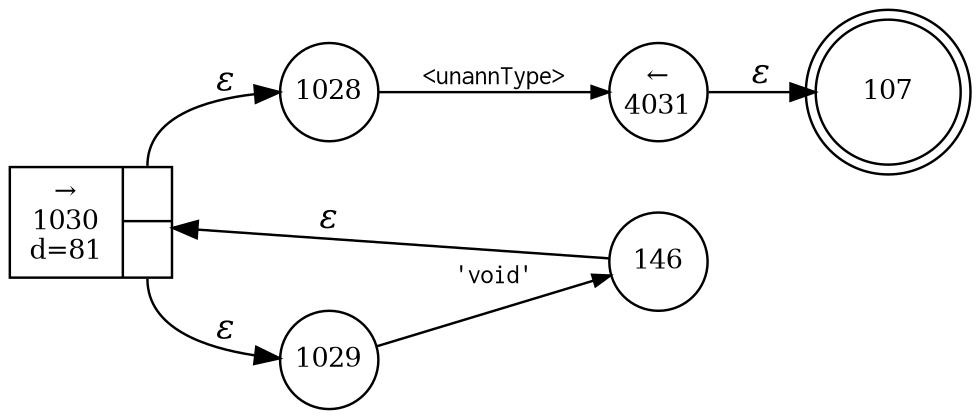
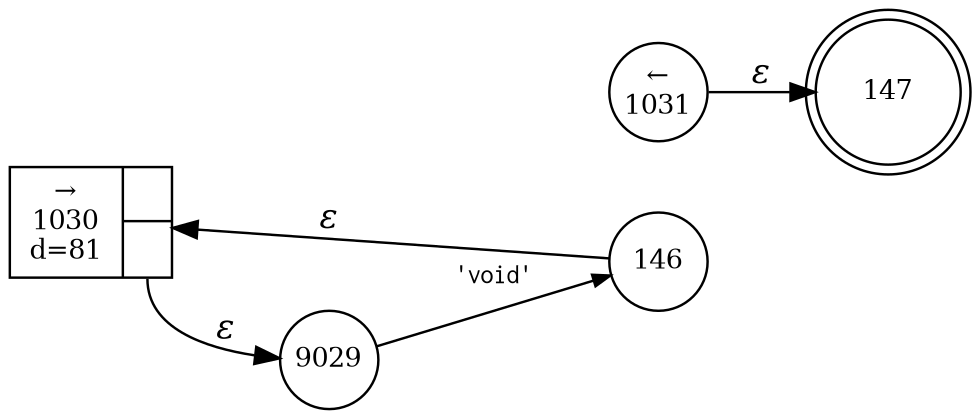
(329, 92) -> none
(658, 92) -> (658, 92)
(888, 92) -> (888, 92)
(329, 360) -> (329, 360)
